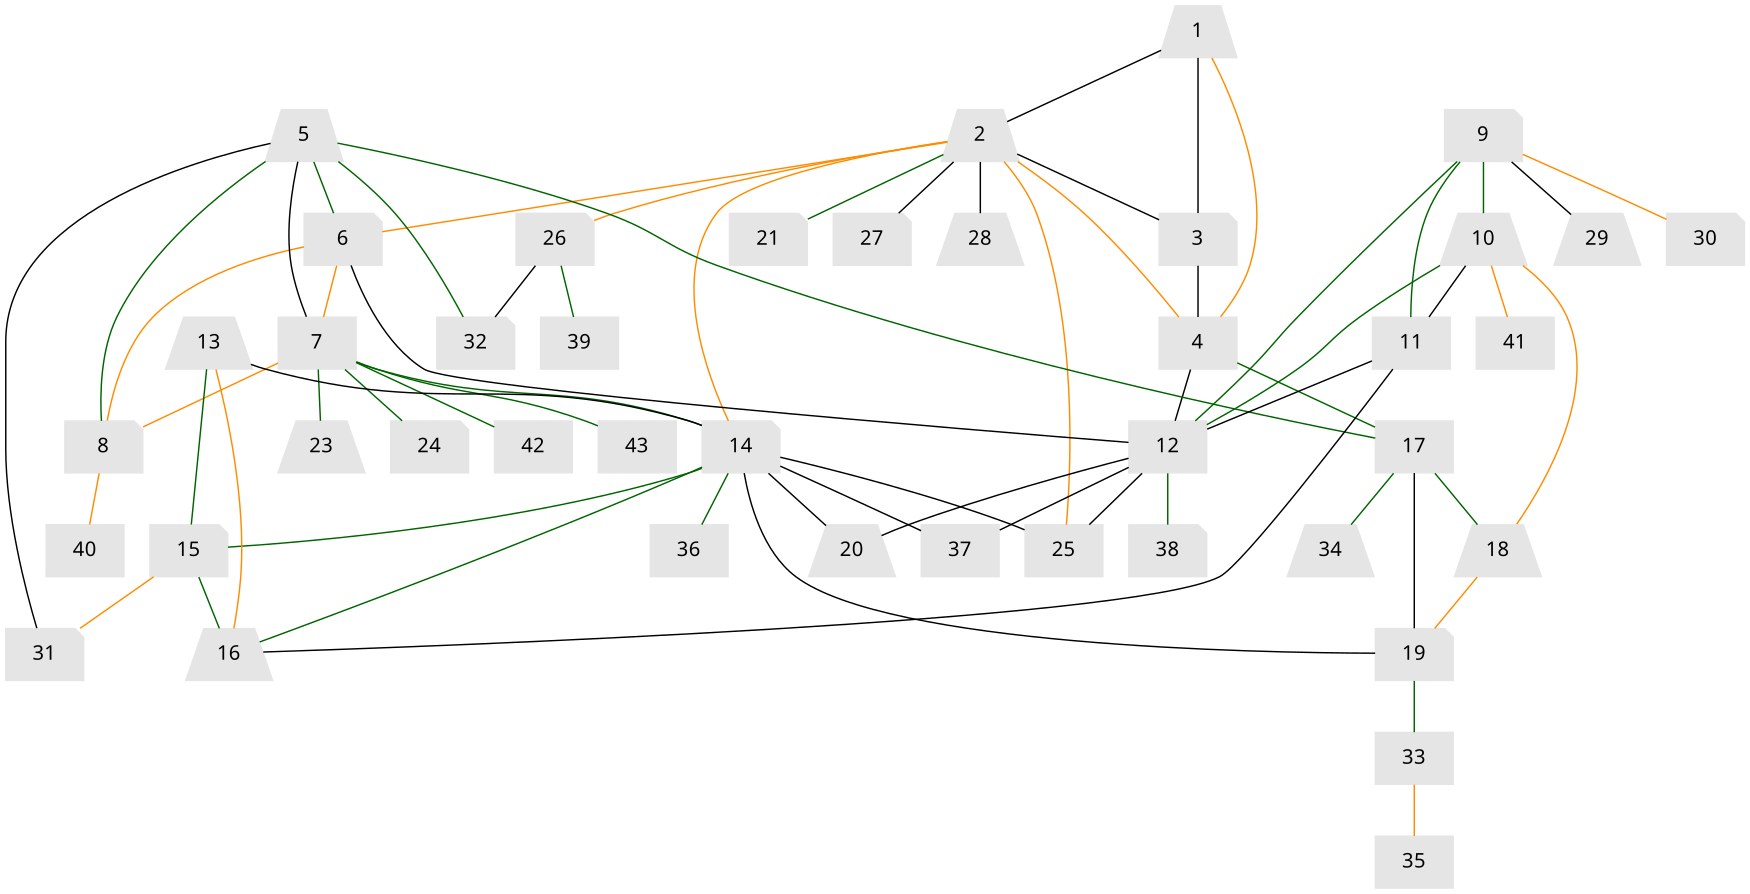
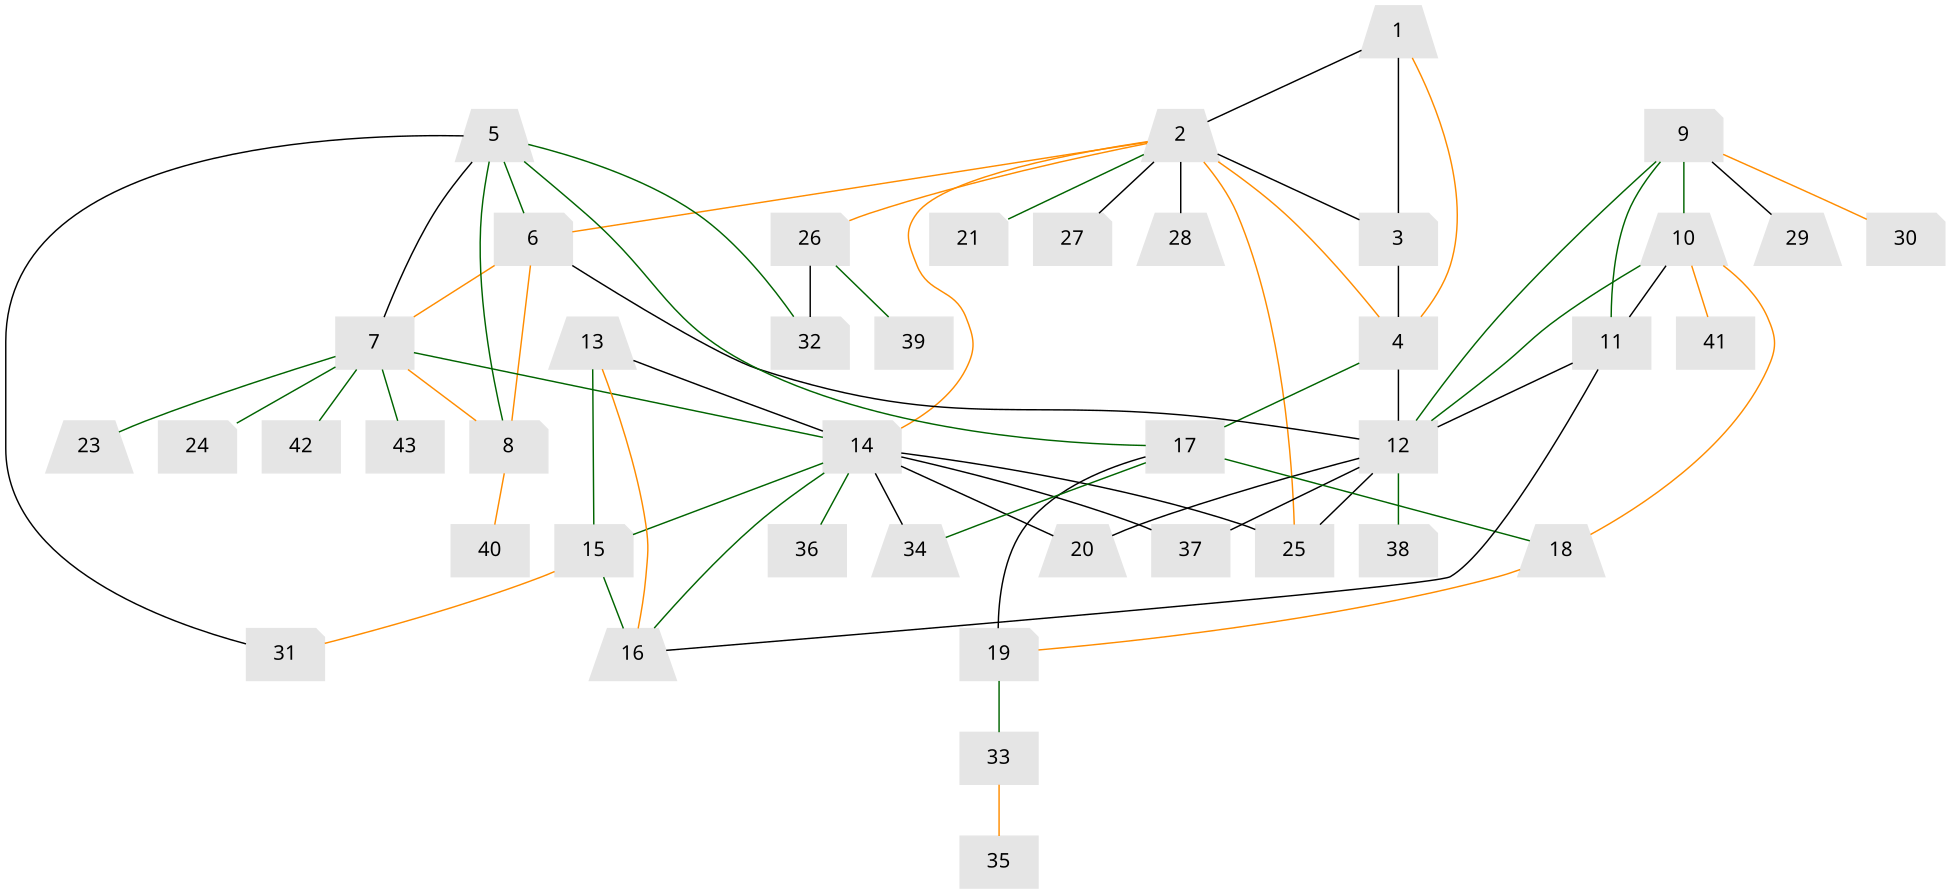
(1022, 635) -> (889, 499)
